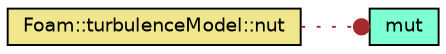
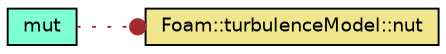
(327, 27) -> (103, 27)
